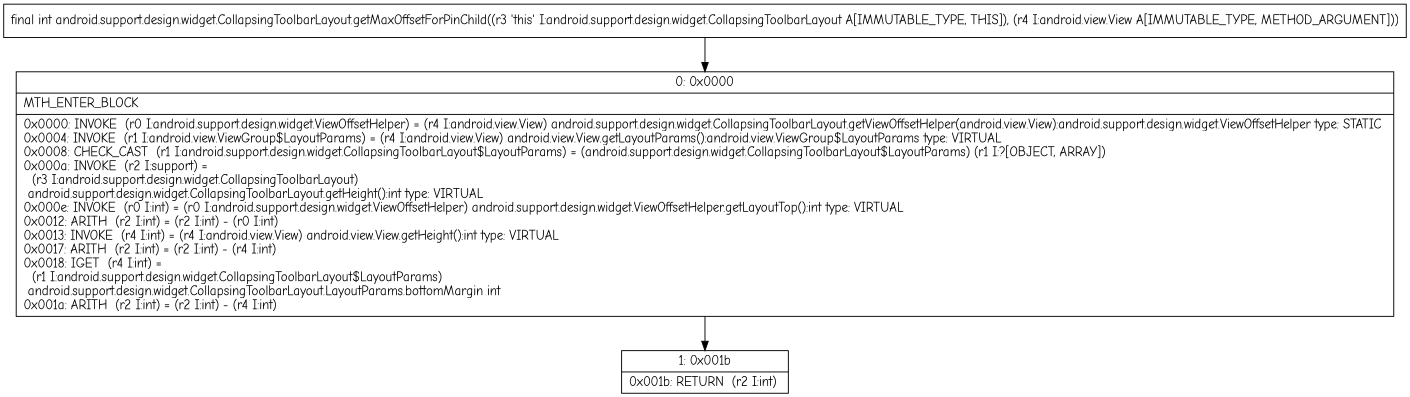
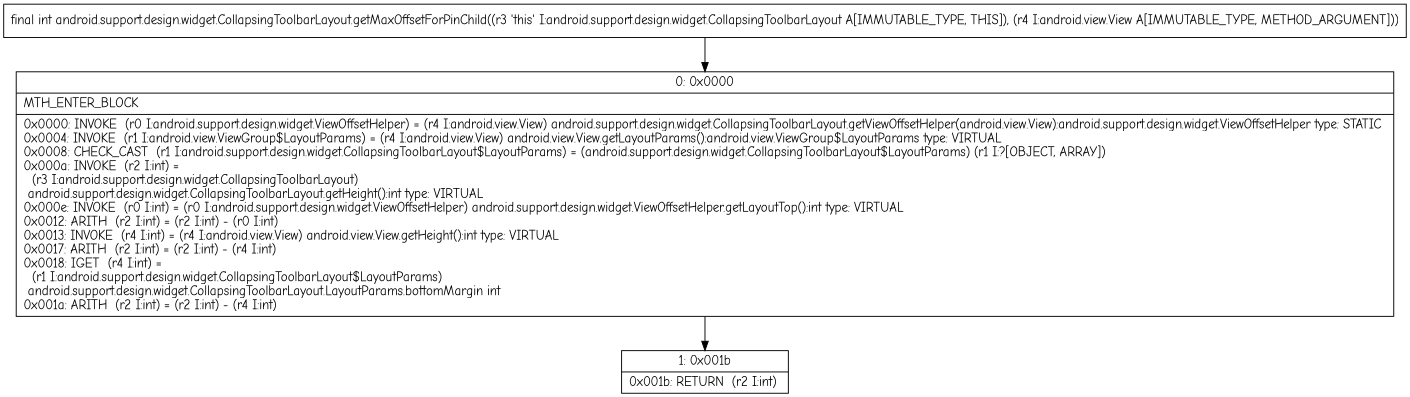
(118, 166) -> (104, 166)
